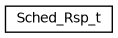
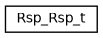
(59, 19) -> (51, 19)
